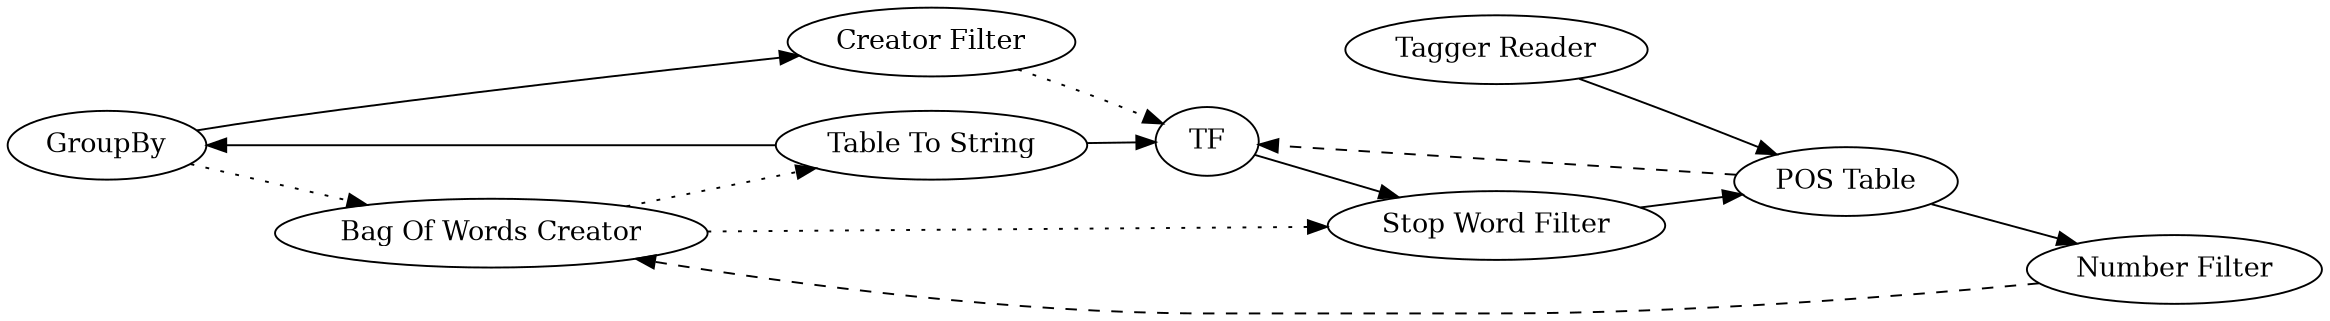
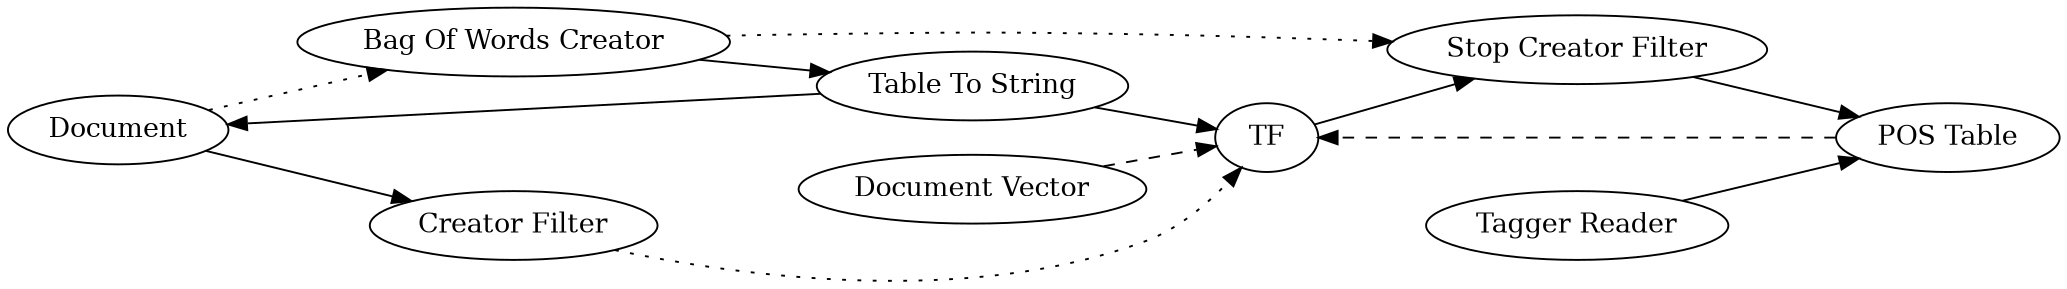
(107, 145) -> (118, 130)
(711, 189) -> (755, 65)
none -> (972, 189)
(1496, 226) -> (1577, 50)
(2174, 269) -> none
